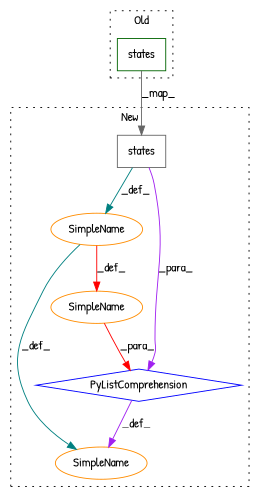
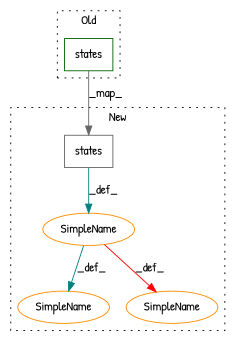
(139, 385) -> none
